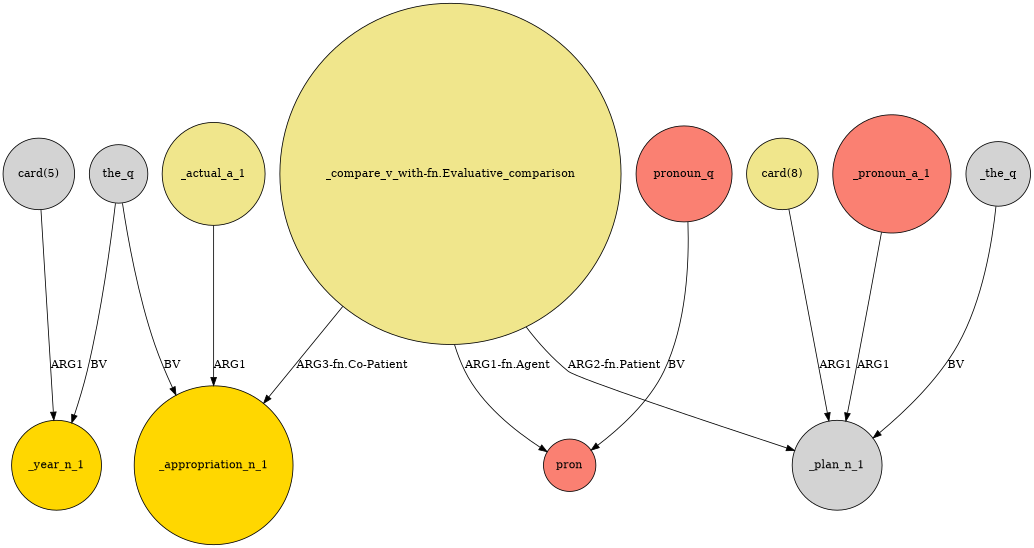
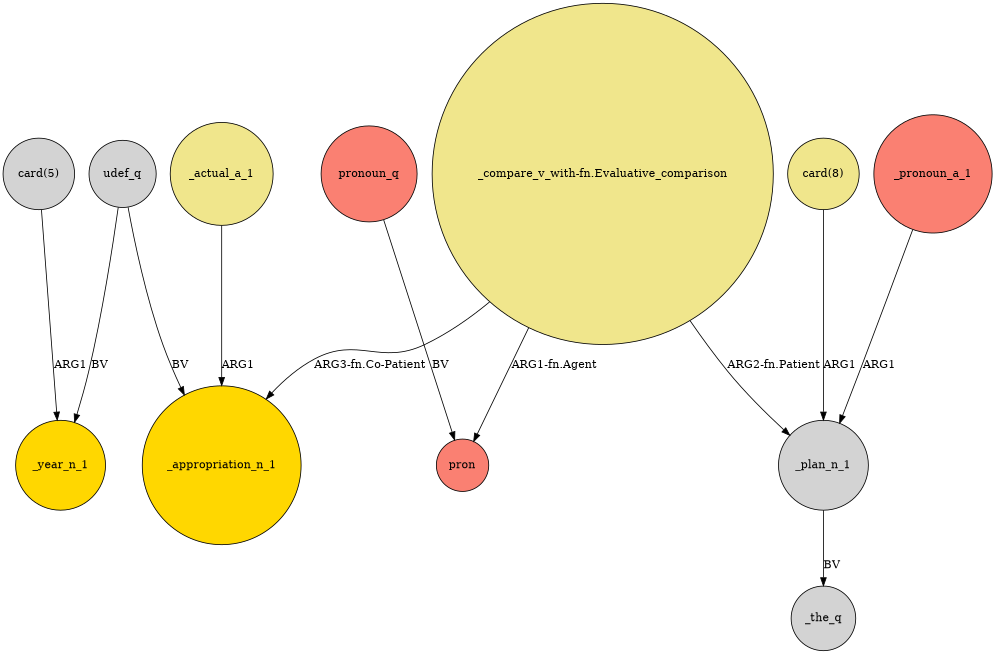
(119, 174) -> (123, 174)
(964, 333) -> (823, 544)
